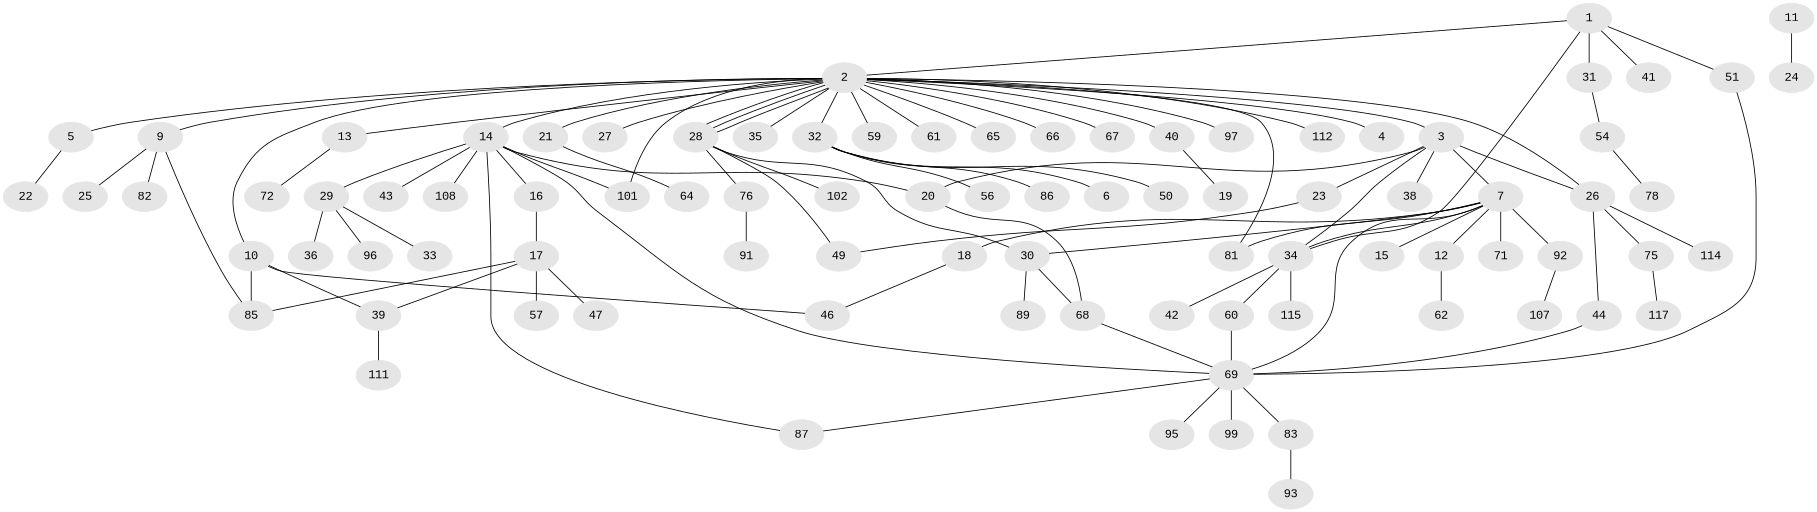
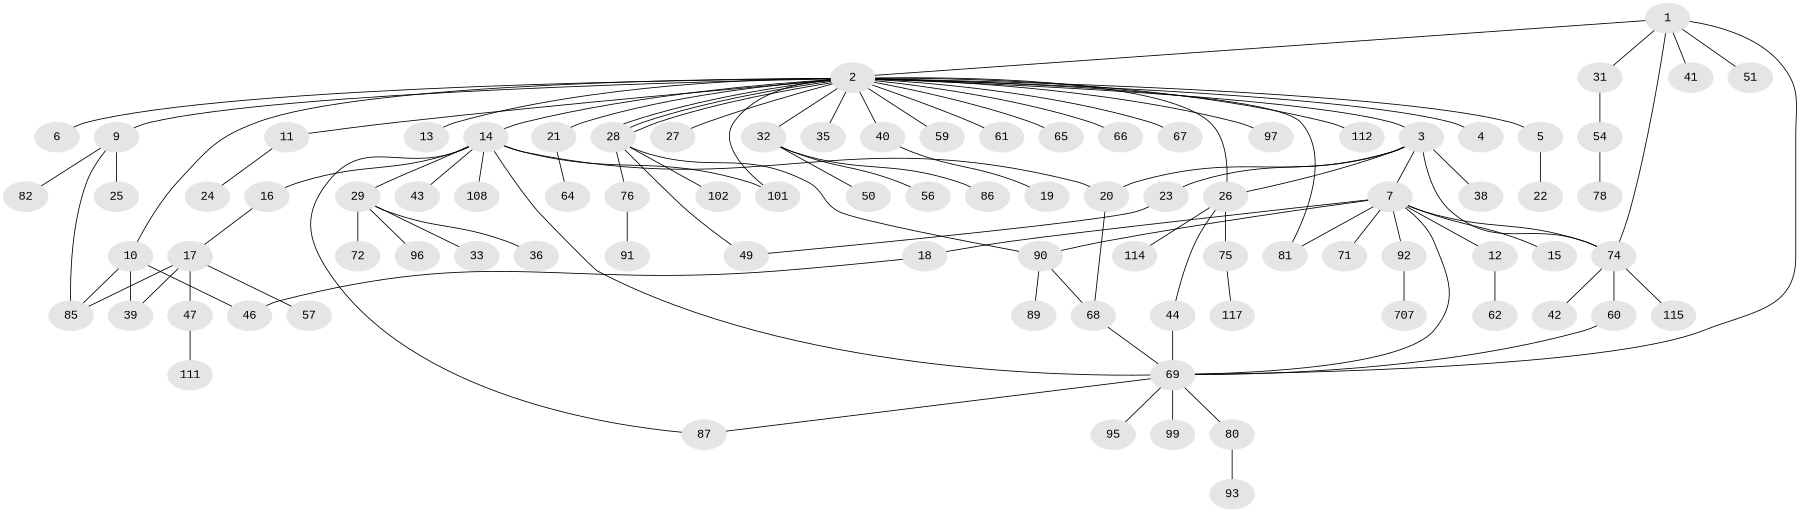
none -> (569, 104)
(306, 167) -> (358, 227)
(961, 167) -> (394, 91)
(1027, 256) -> (1040, 256)
(1291, 256) -> (1614, 256)
(1540, 316) -> (1404, 316)
(378, 346) -> (190, 346)
(1609, 352) -> (1663, 342)
(1291, 435) -> (1232, 435)
